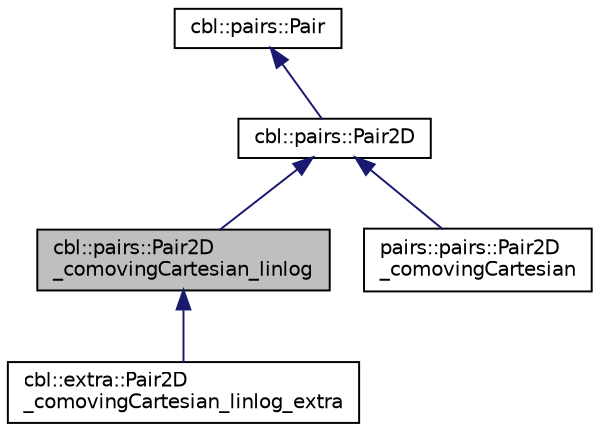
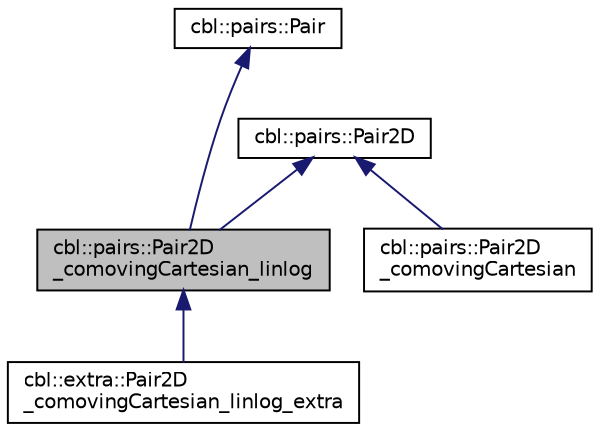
(302, 92) -> (212, 147)
(478, 260) -> (478, 260)
